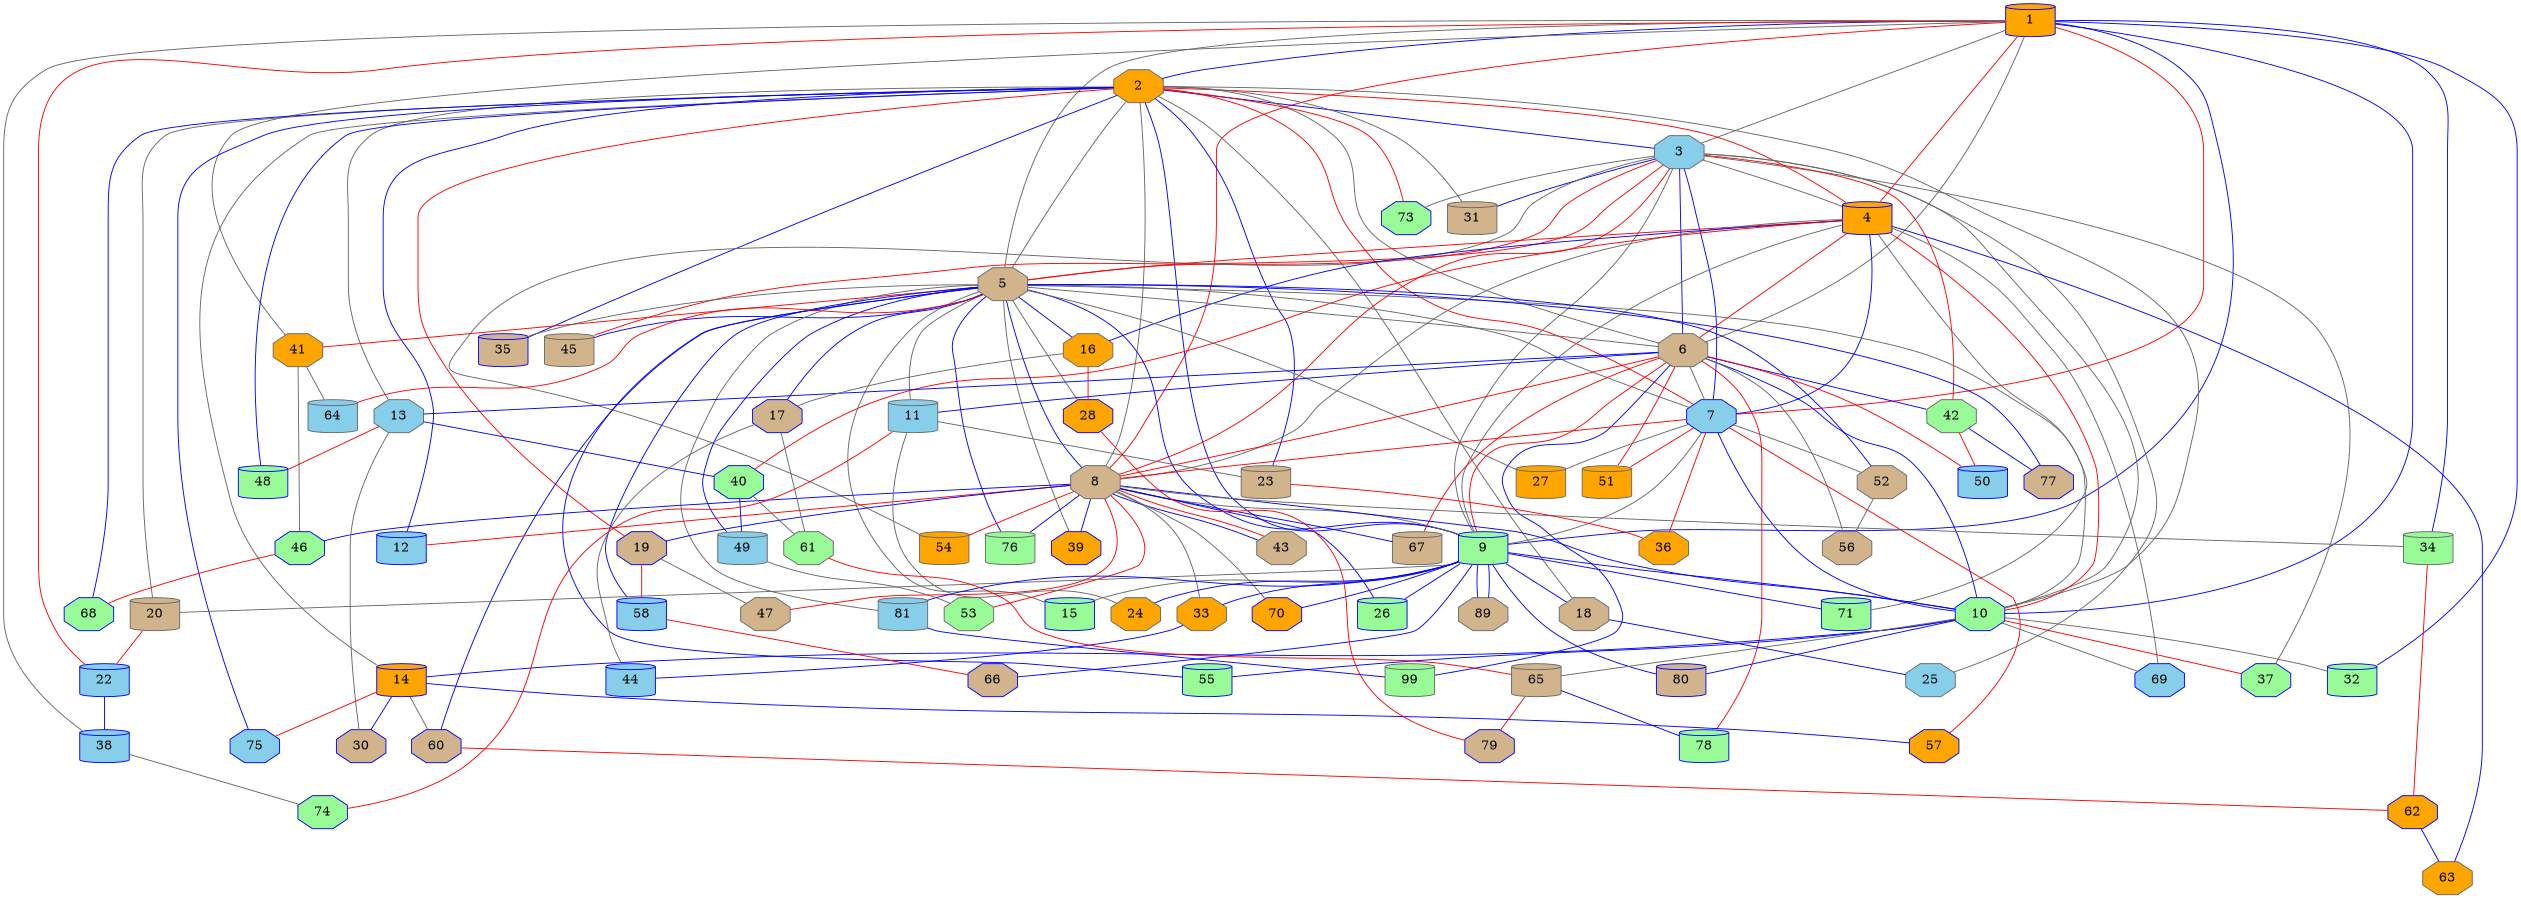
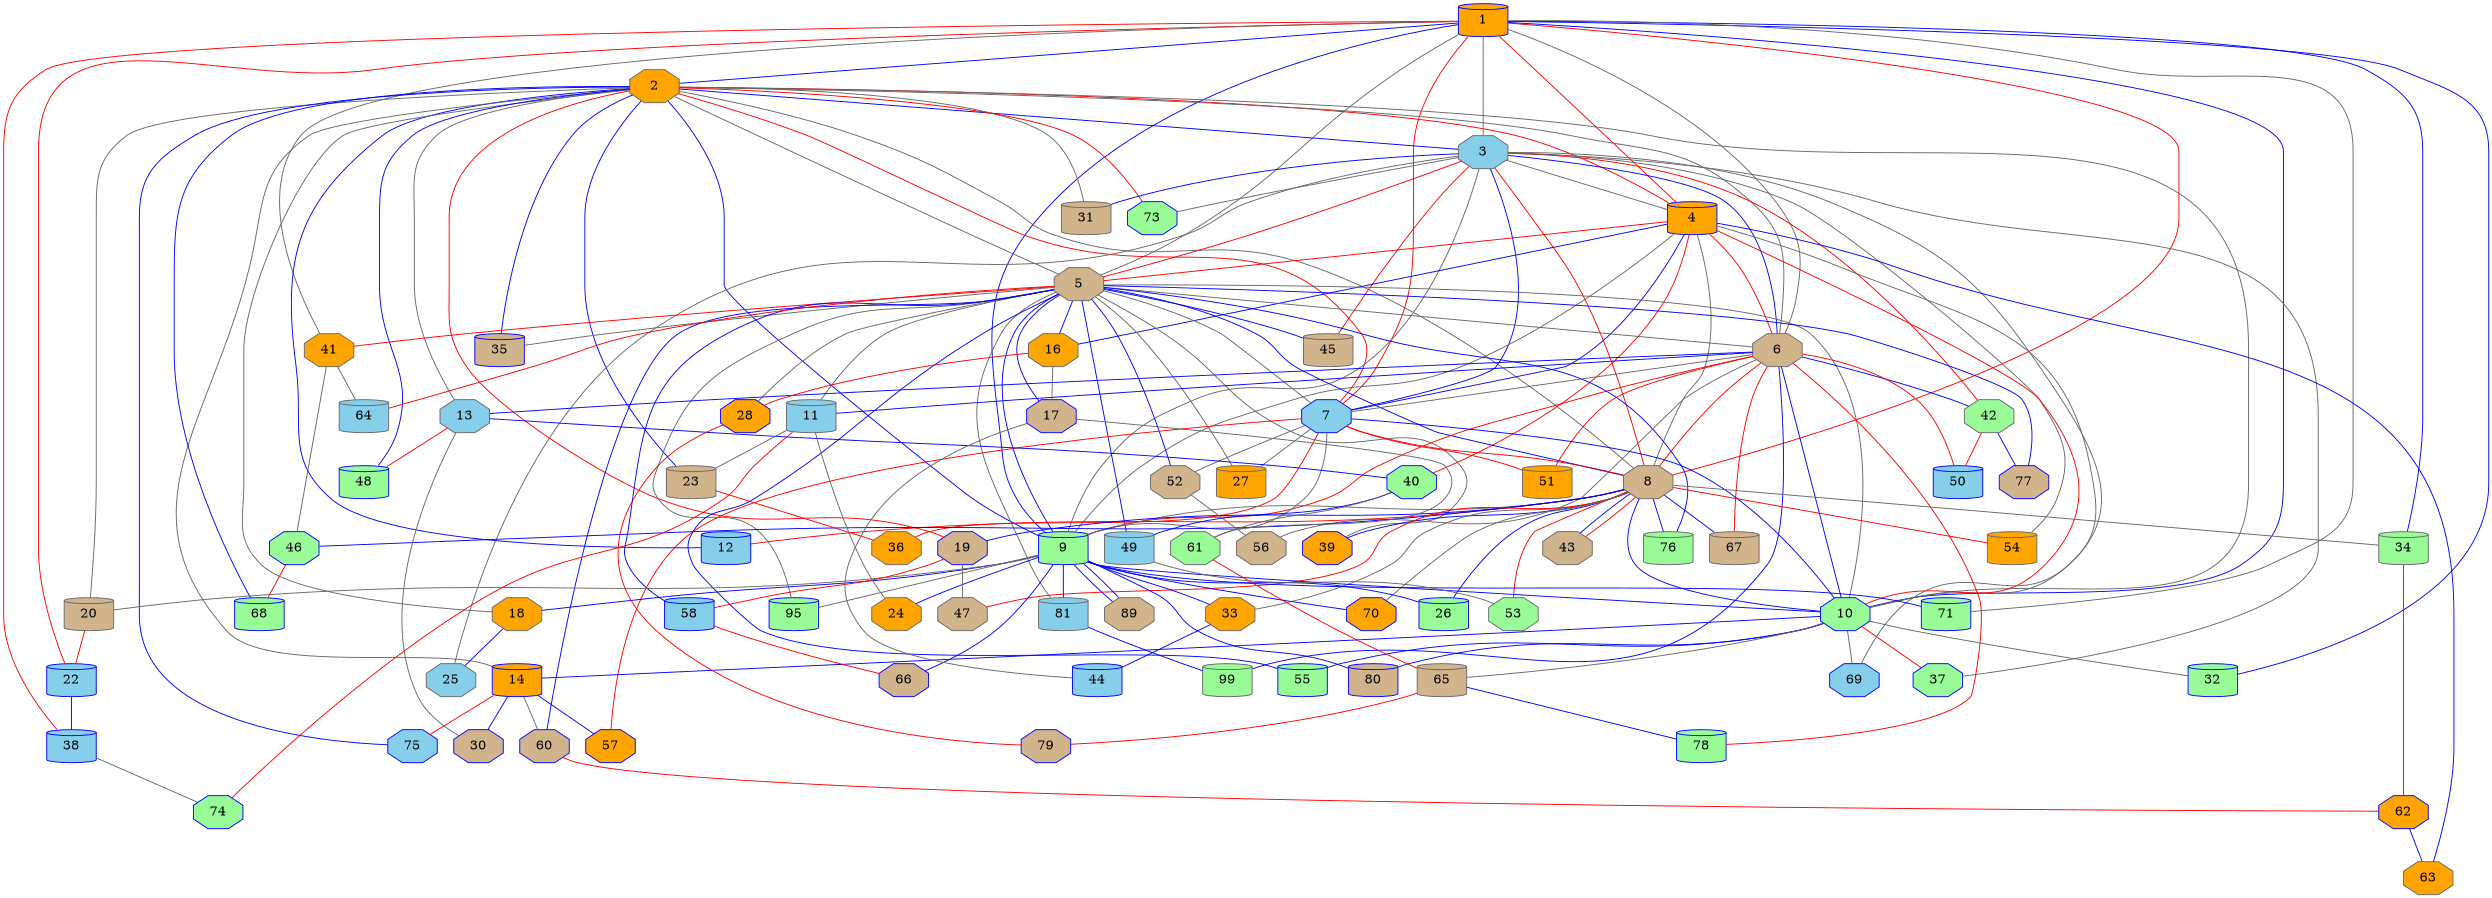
(672, 30) -> (406, 40)
(2067, 517) -> (2328, 93)
(89, 614) -> (259, 614)
(1070, 614) -> (794, 614)
(1584, 614) -> (517, 614)
